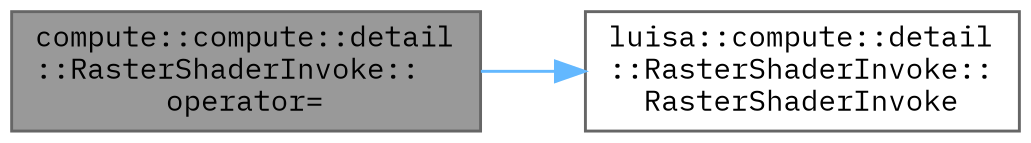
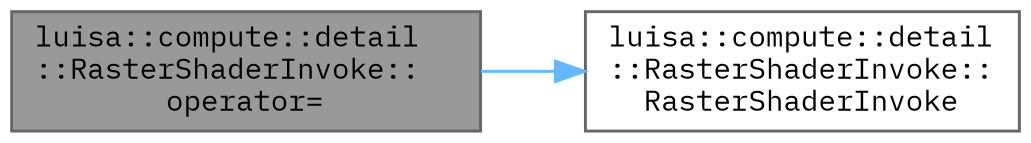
(246, 71) -> (246, 71)
